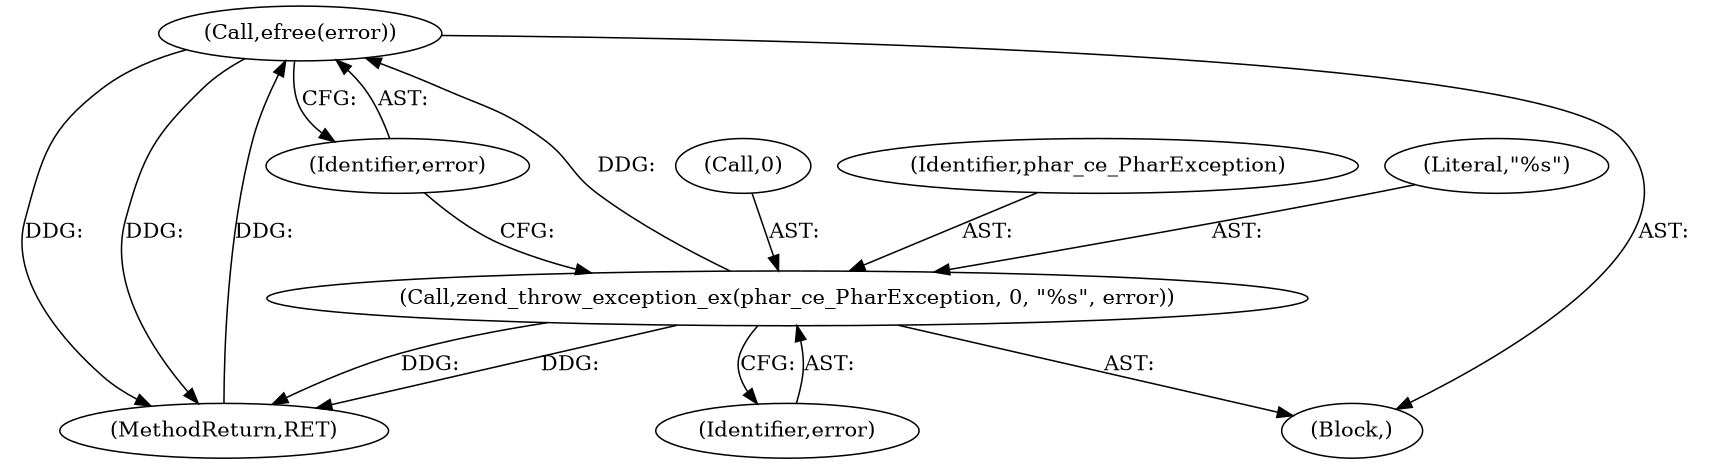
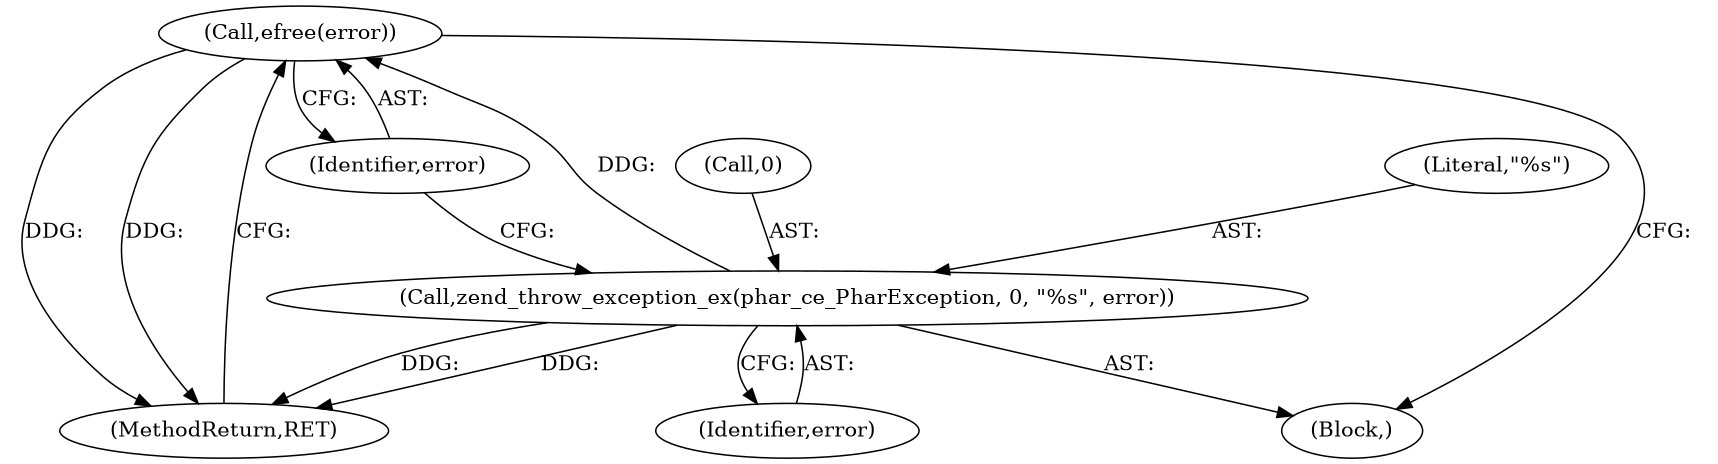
(1098, 166) -> none
(268, 232) -> (268, 232)
(1667, 232) -> (1667, 232)
